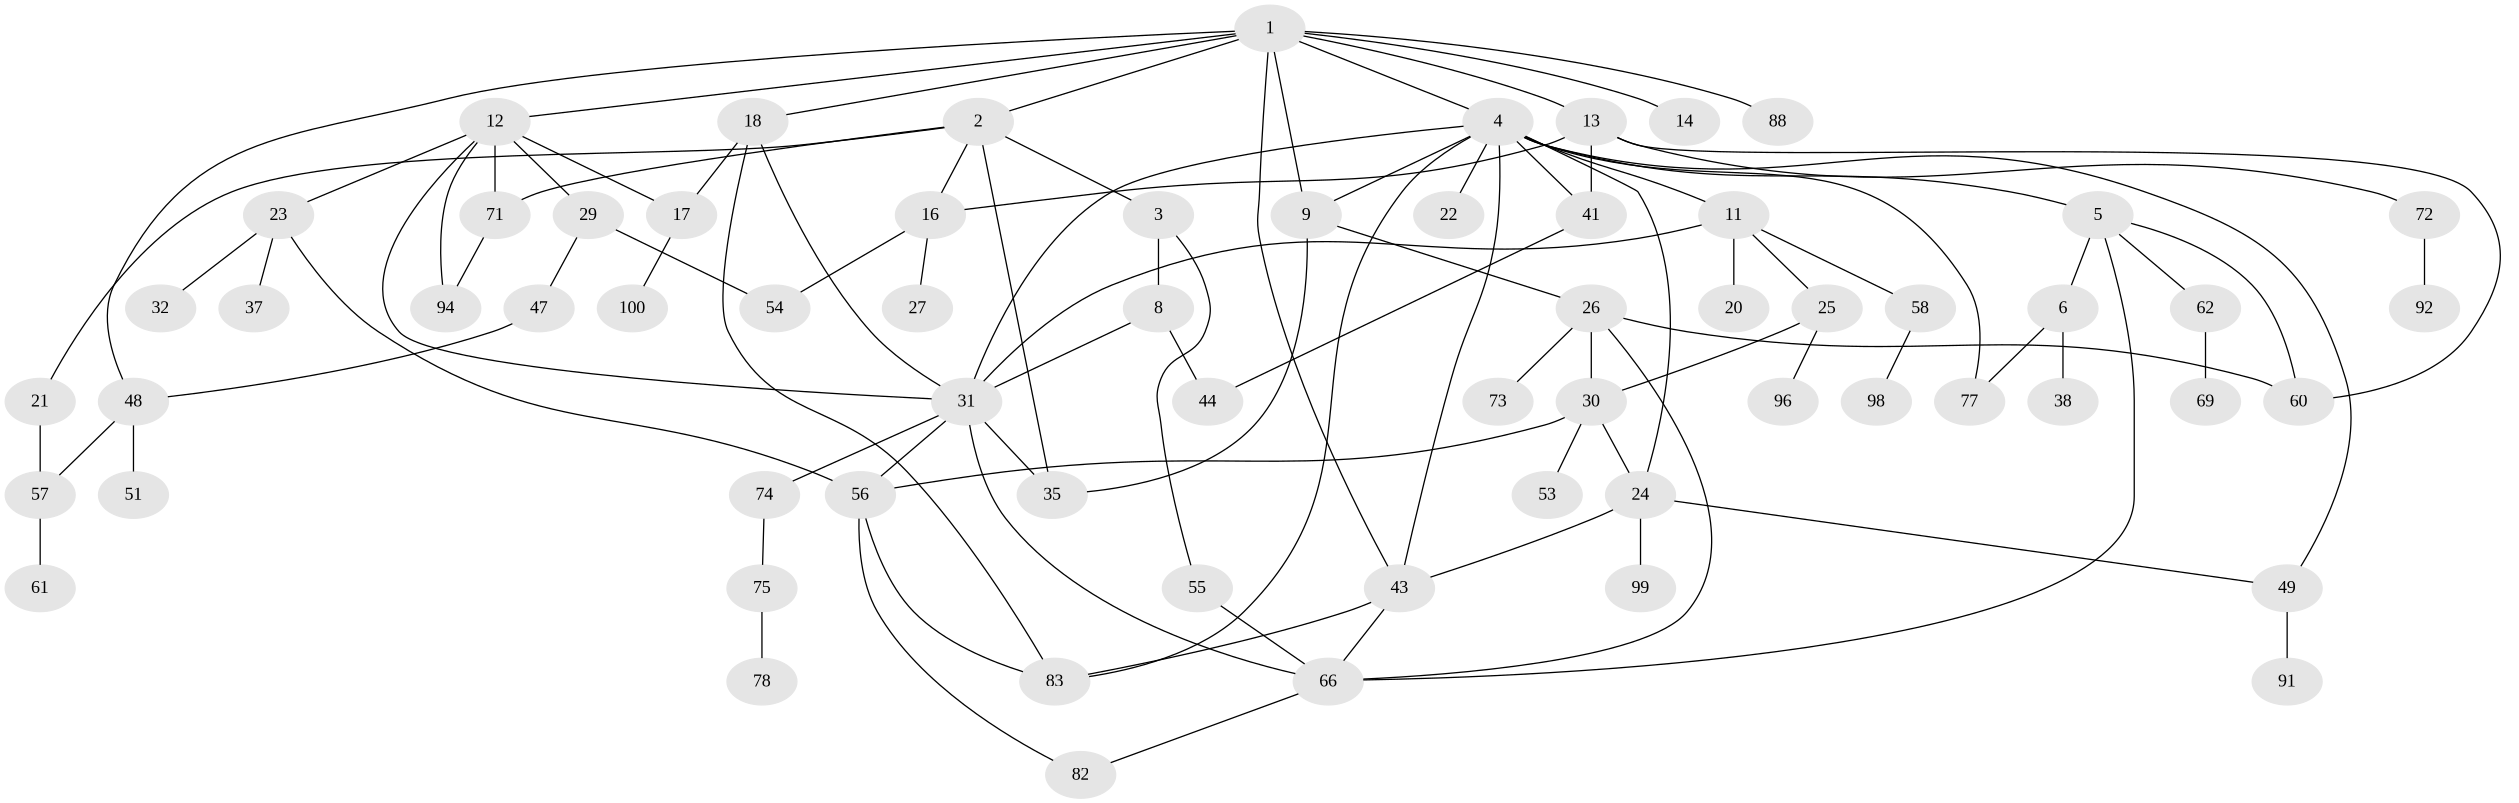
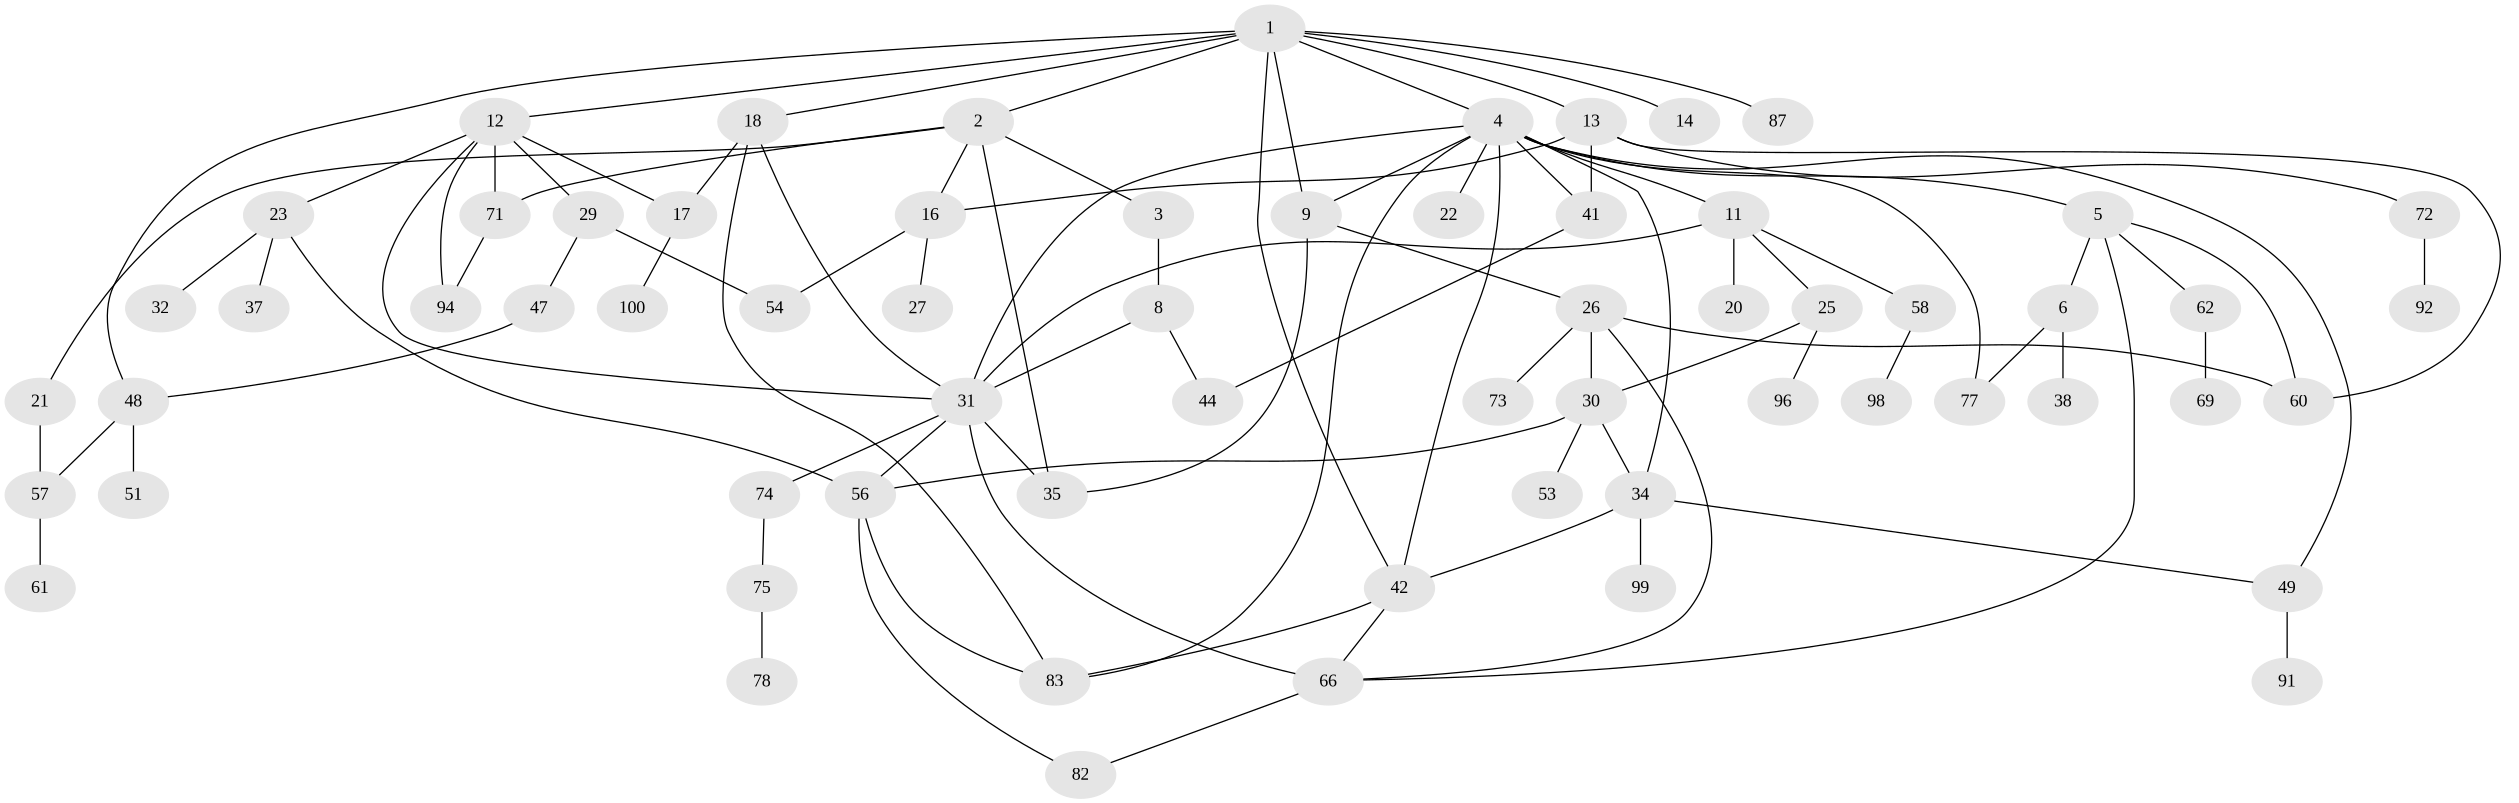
(1778, 122) -> (1778, 122)
(1641, 495) -> (1641, 495)
(1197, 588) -> none
(1400, 588) -> (1400, 588)
